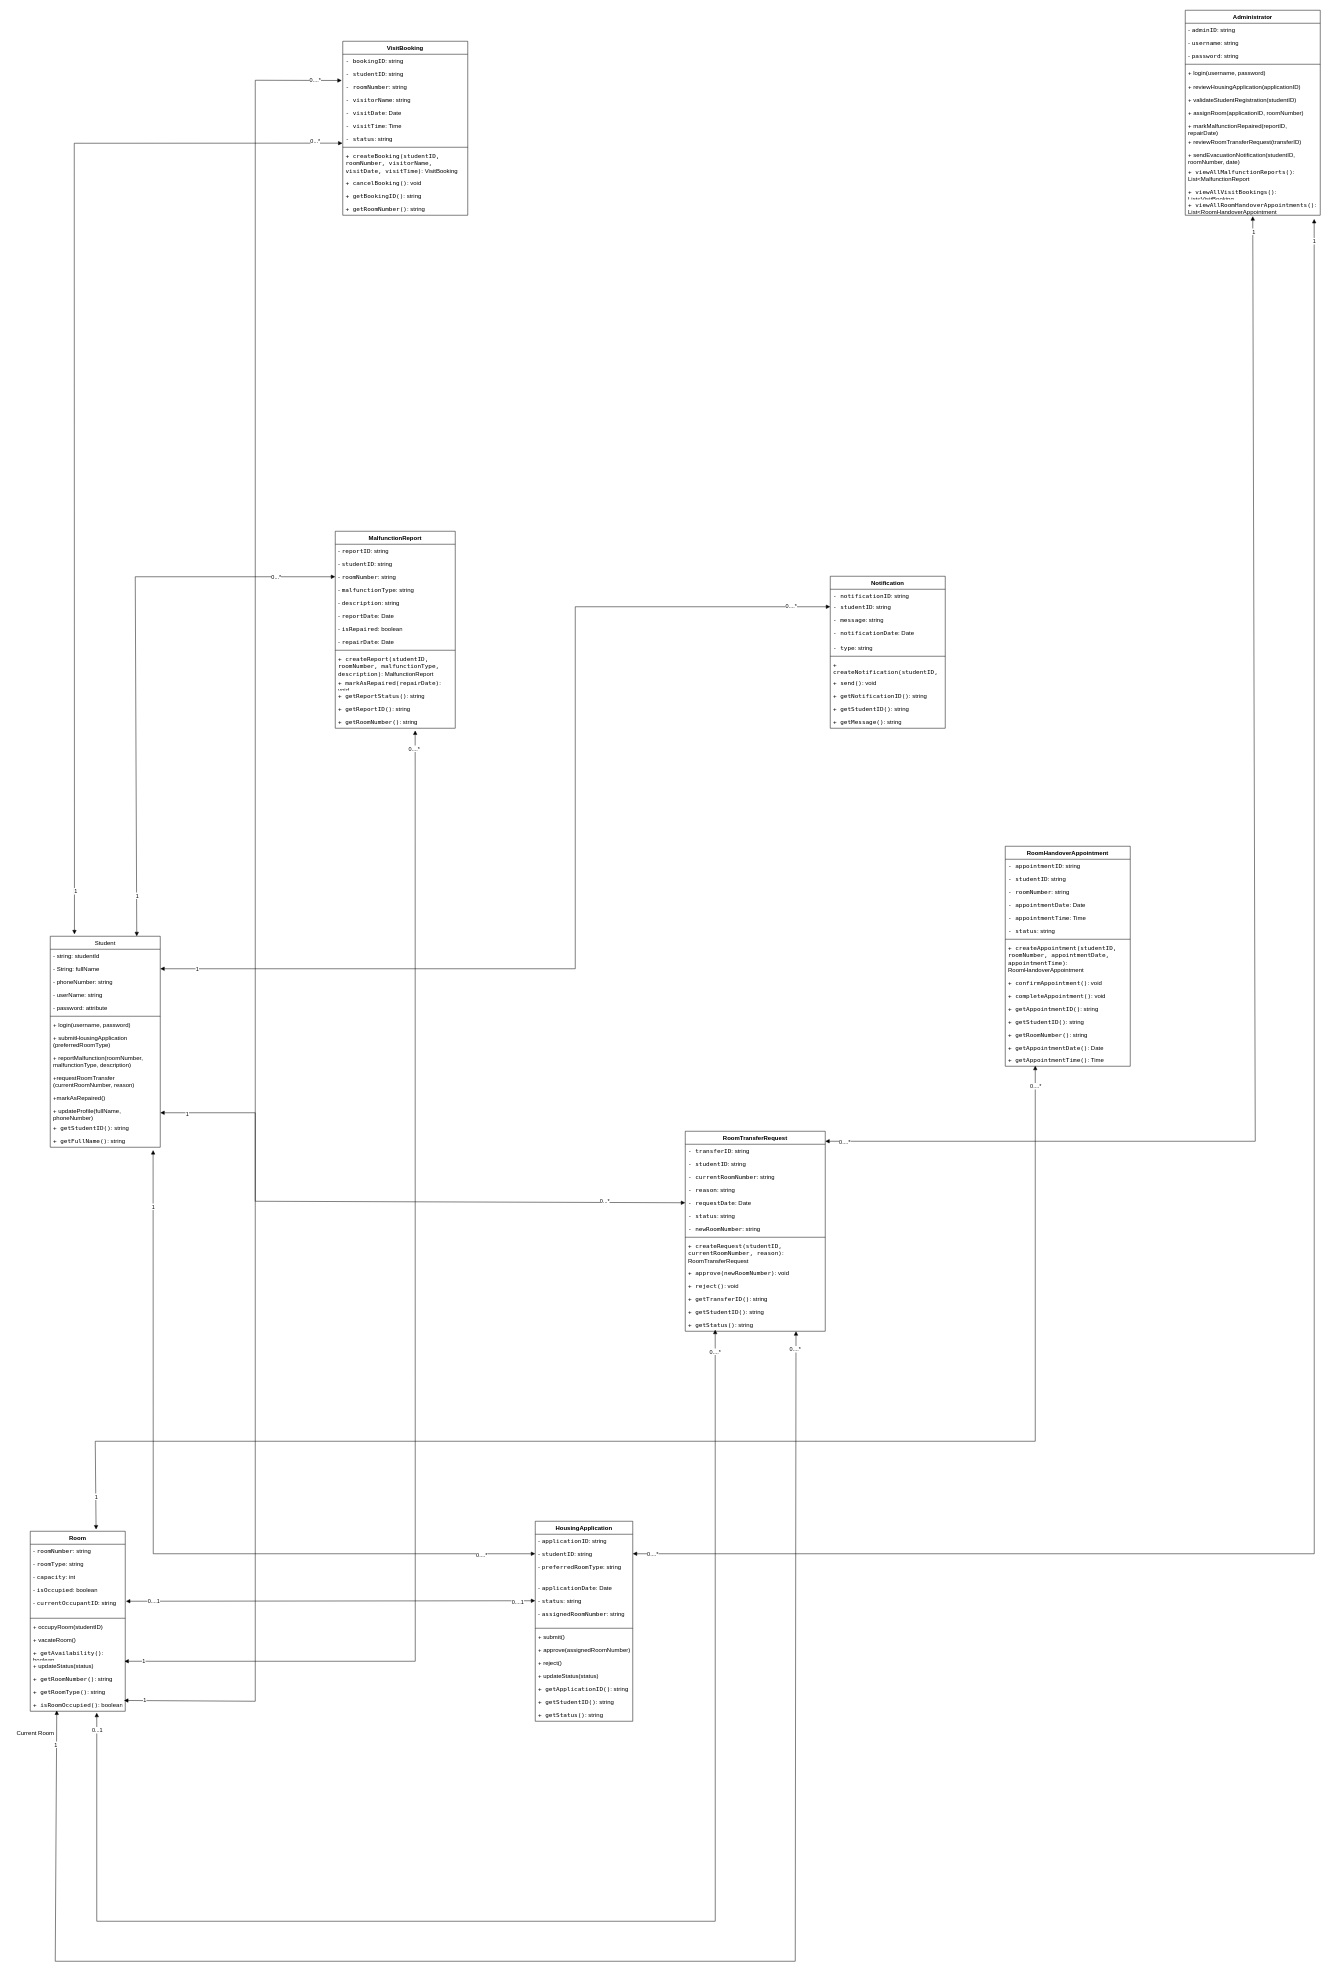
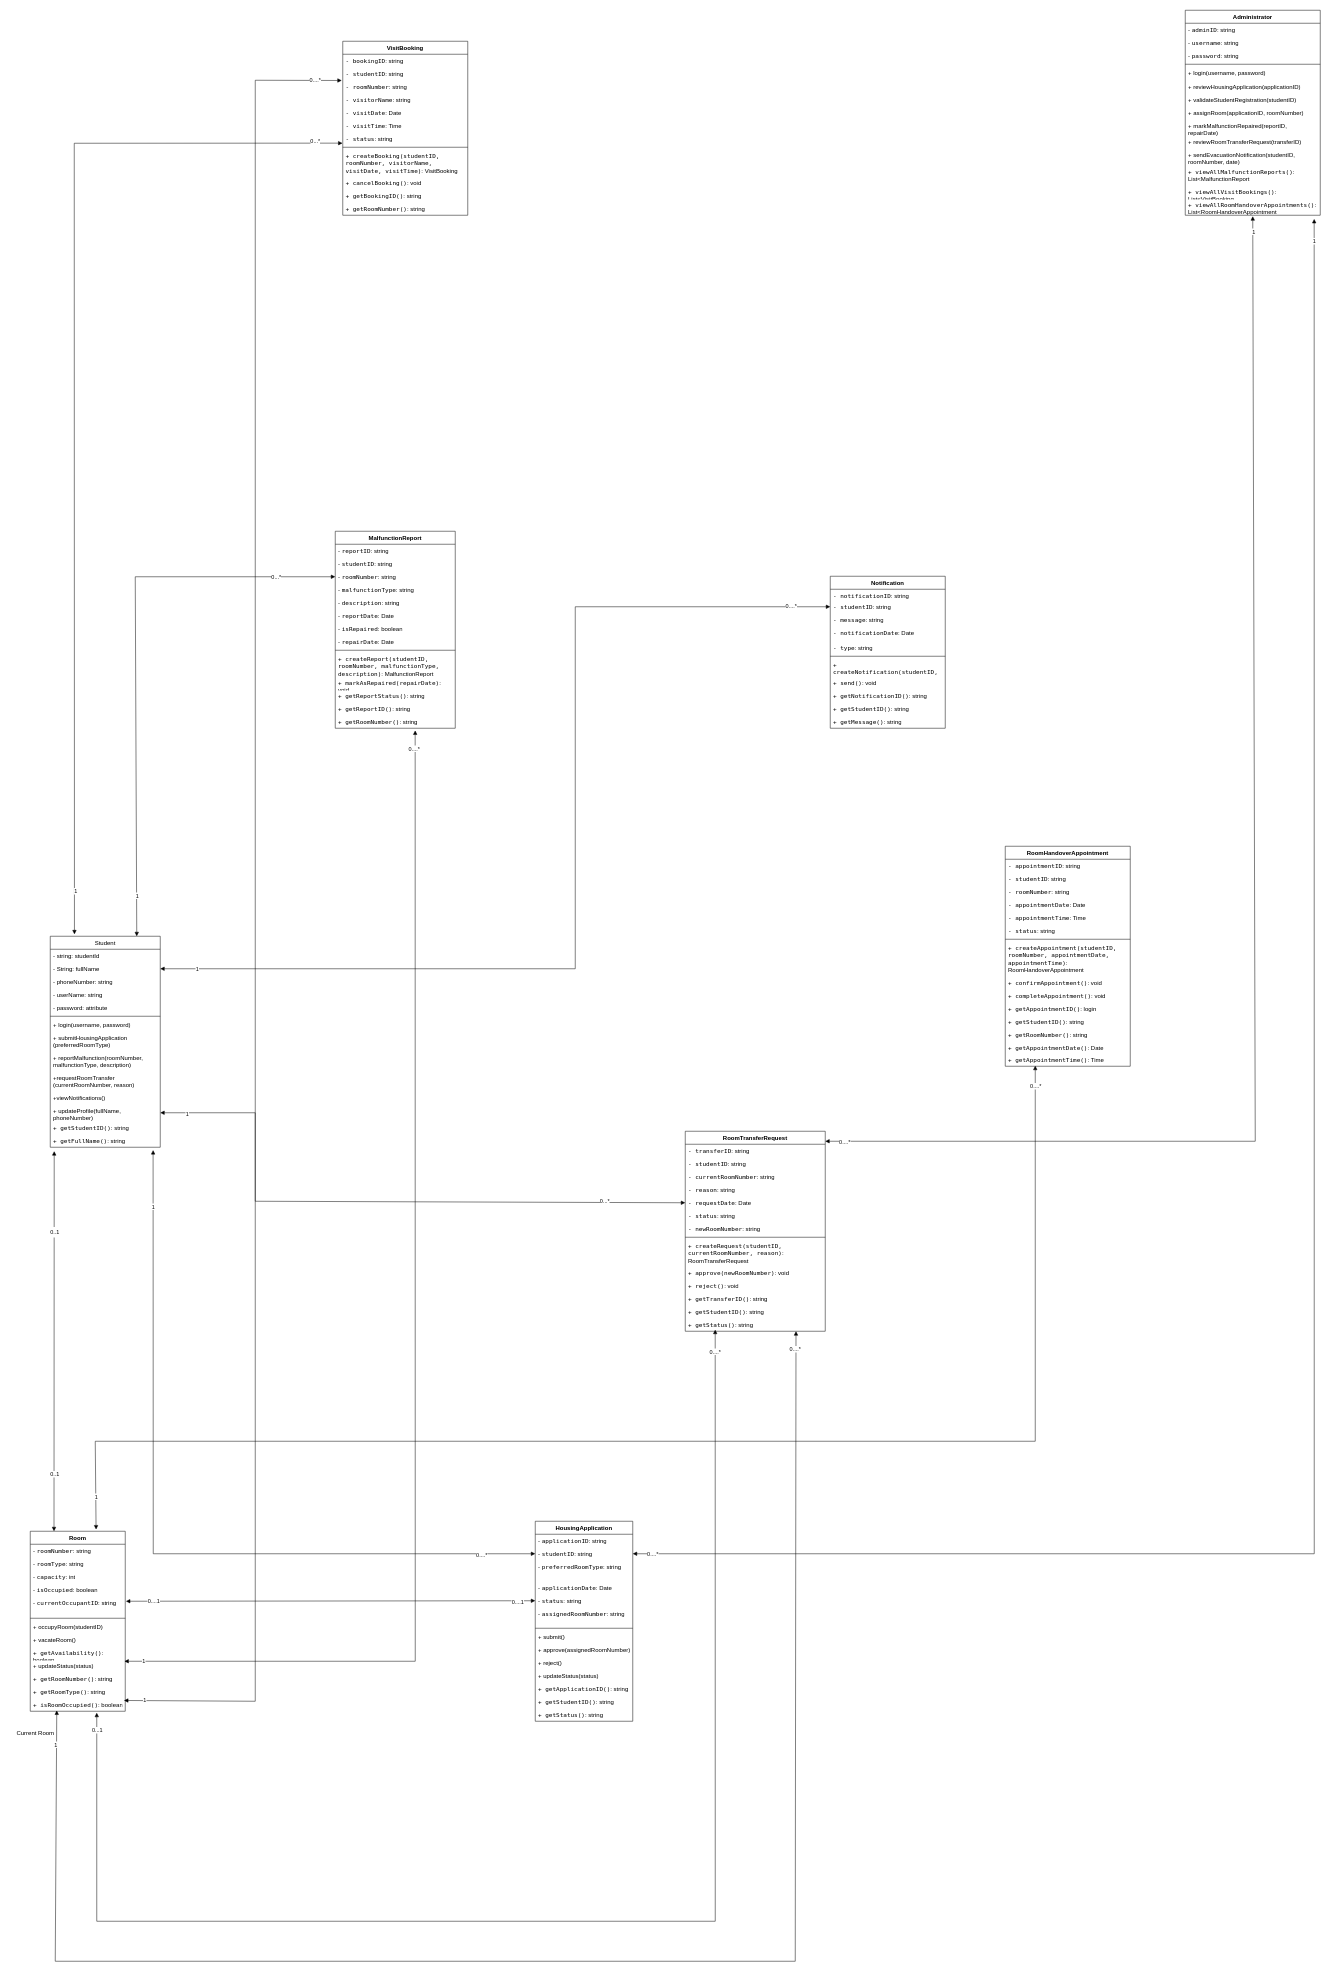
(1051, 1009) -> (1049, 1009)
(81, 1098) -> (84, 1098)
none -> (54, 1156)
